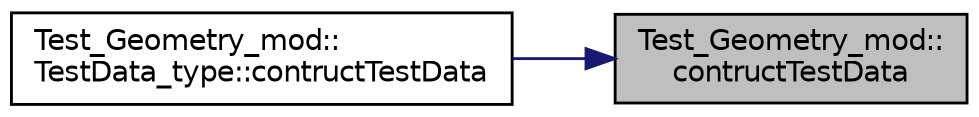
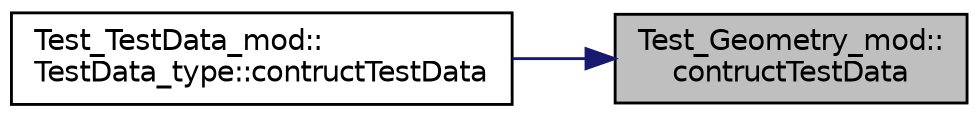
(262, 59) -> (262, 59)
